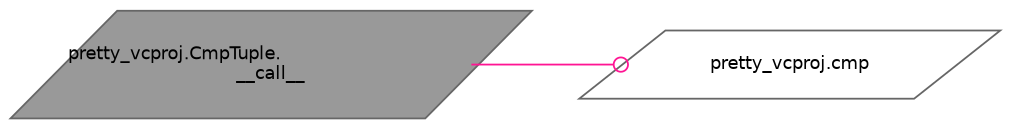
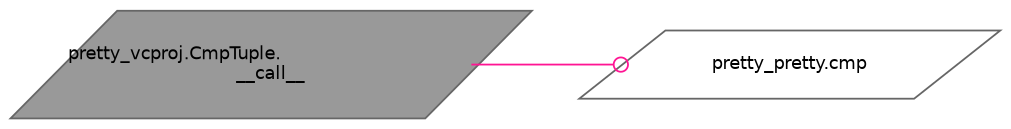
(790, 65) -> (790, 65)
